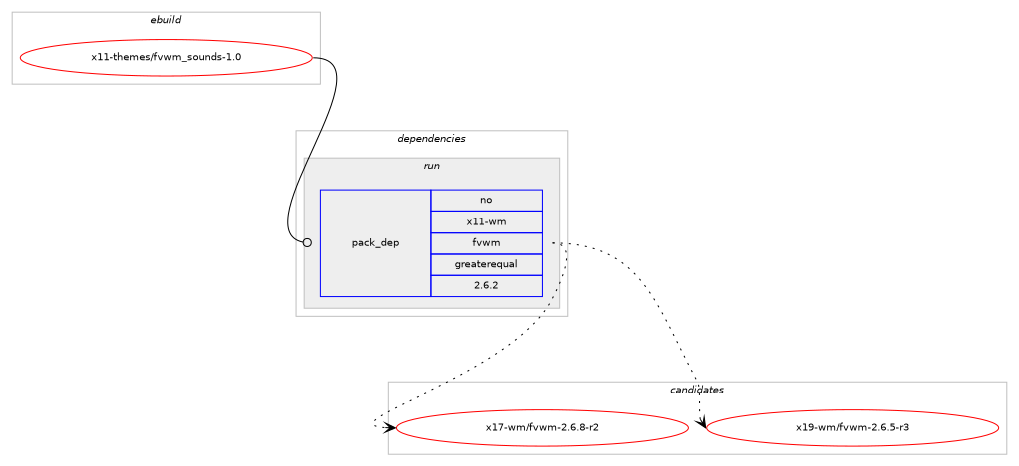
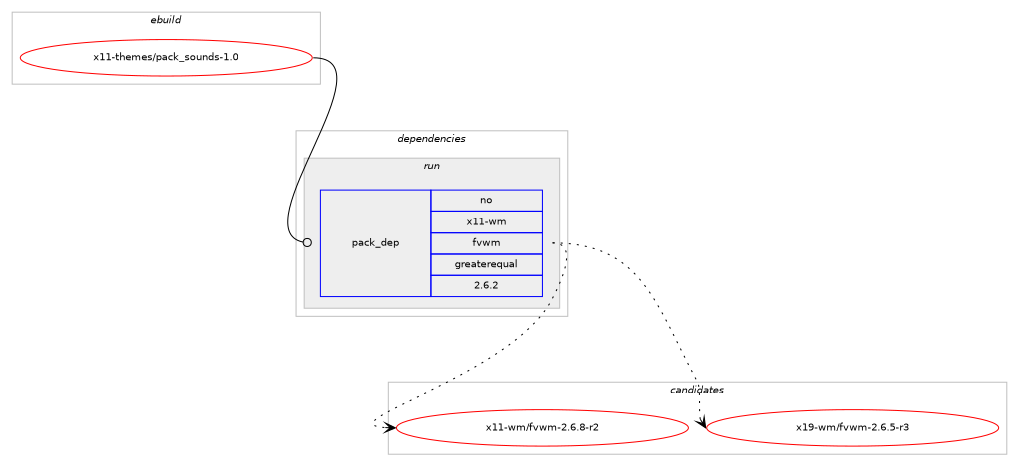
(166, 58) -> (166, 58)
(542, 428) -> (542, 428)
